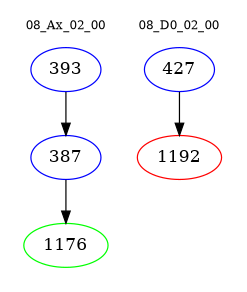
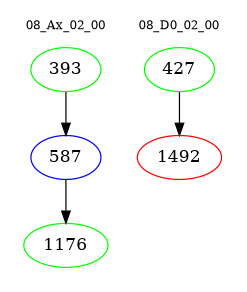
(66, 70) -> (66, 70)
(179, 70) -> (179, 70)
(66, 157) -> (66, 157)
(179, 157) -> (179, 157)
